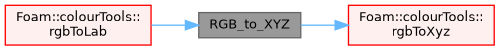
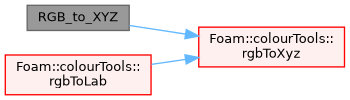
(168, 25) -> (169, 62)
